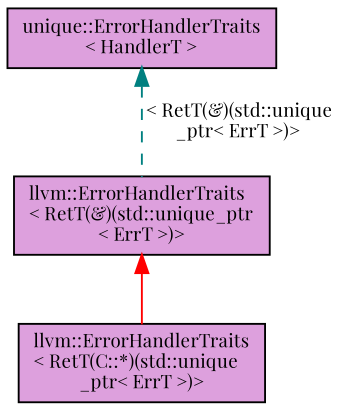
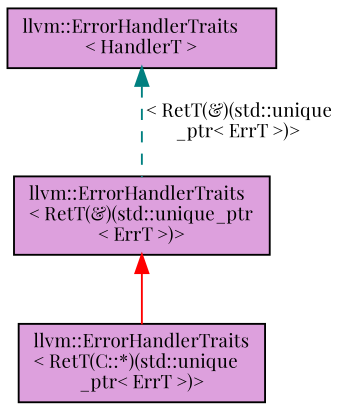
(142, 38) -> (142, 38)
